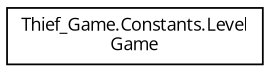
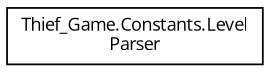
(135, 36) -> (135, 36)
